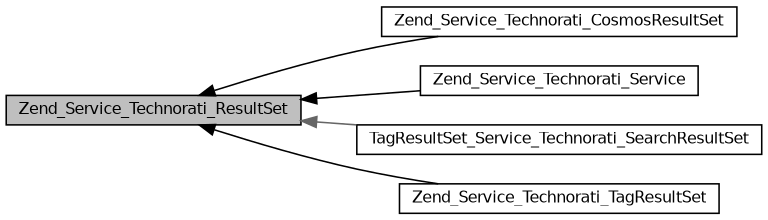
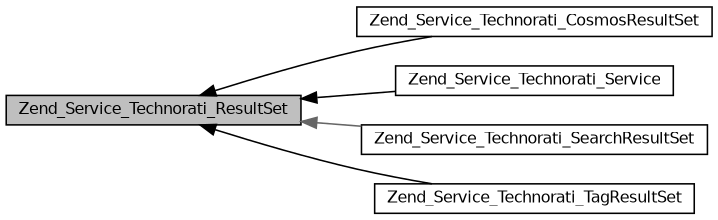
(559, 140) -> (534, 140)
